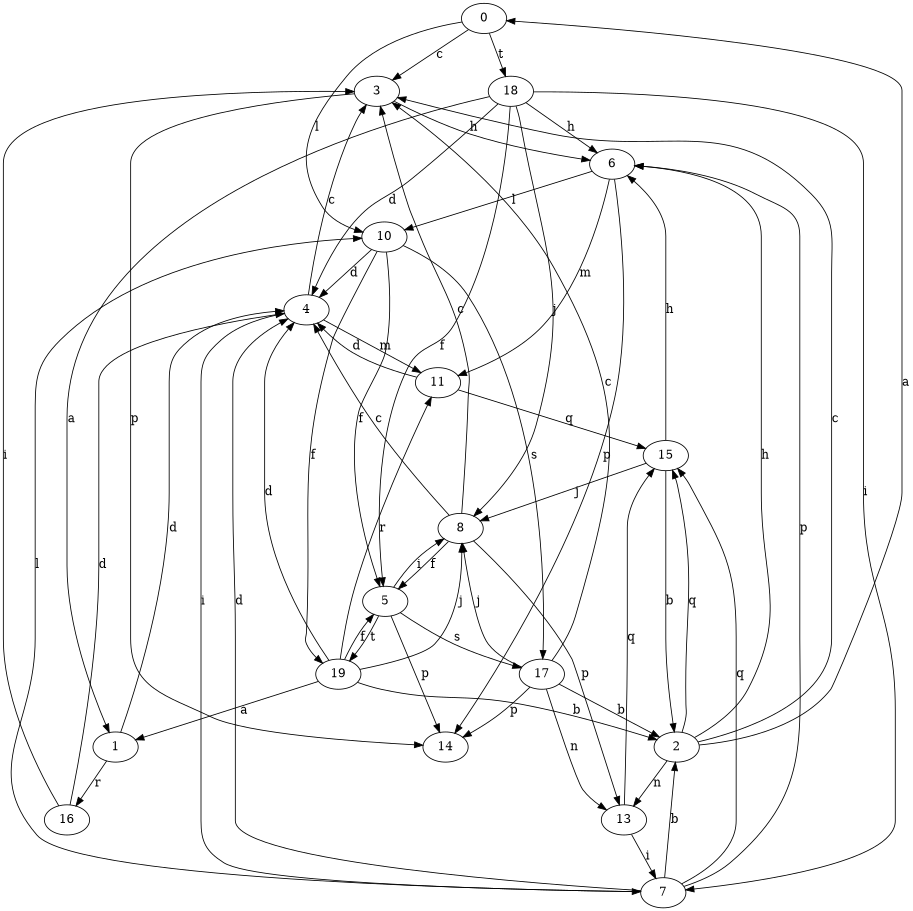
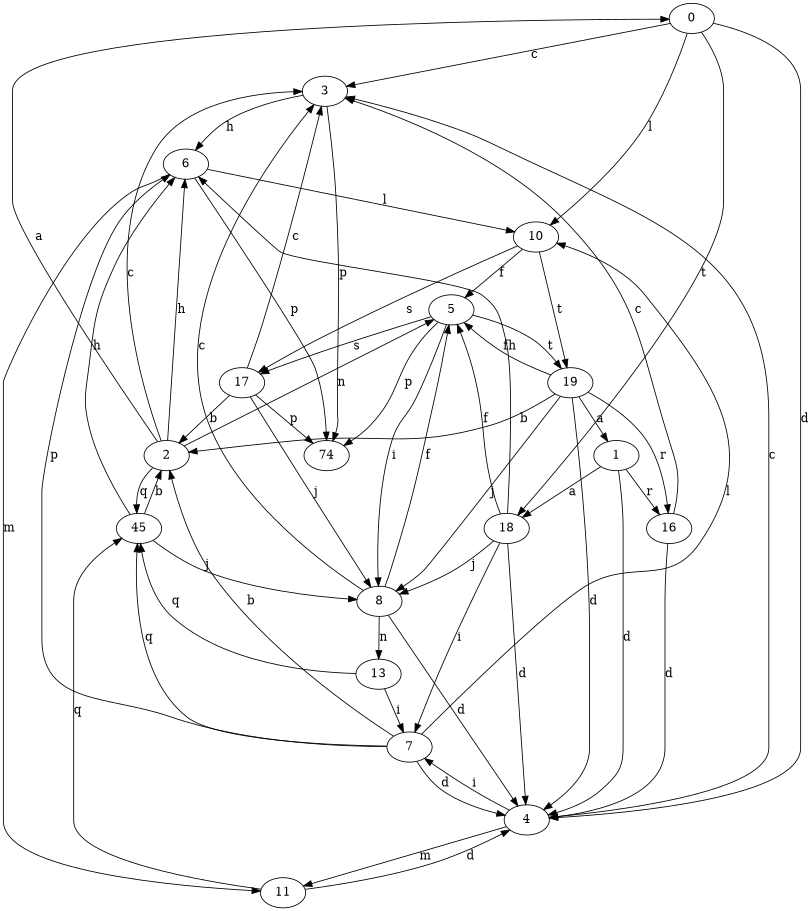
(349, 270) -> (801, 491)
(121, 281) -> (565, 490)
(379, 419) -> (461, 711)
(5, 456) -> (638, 310)
(313, 456) -> (560, 310)
(666, 456) -> (139, 528)
(372, 535) -> (644, 437)
(585, 674) -> (384, 638)
(446, 747) -> (327, 456)
(567, 751) -> none
(653, 780) -> (305, 385)
